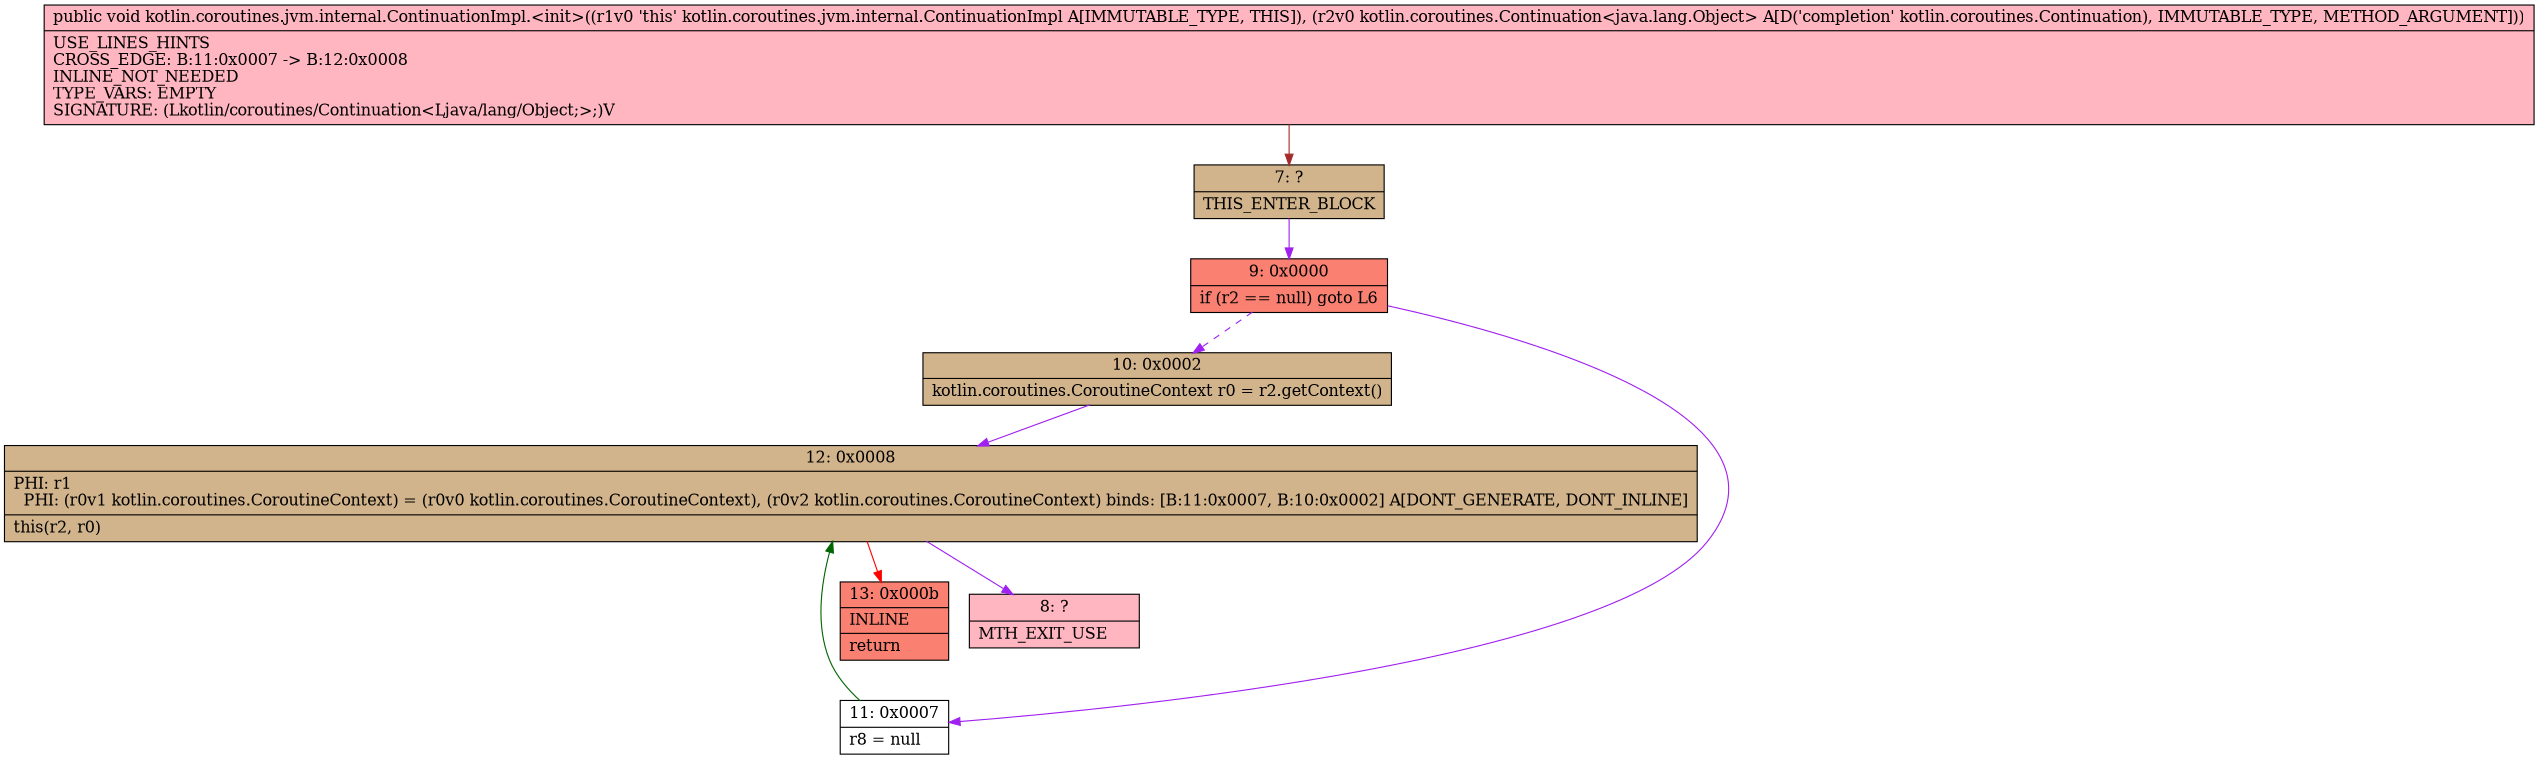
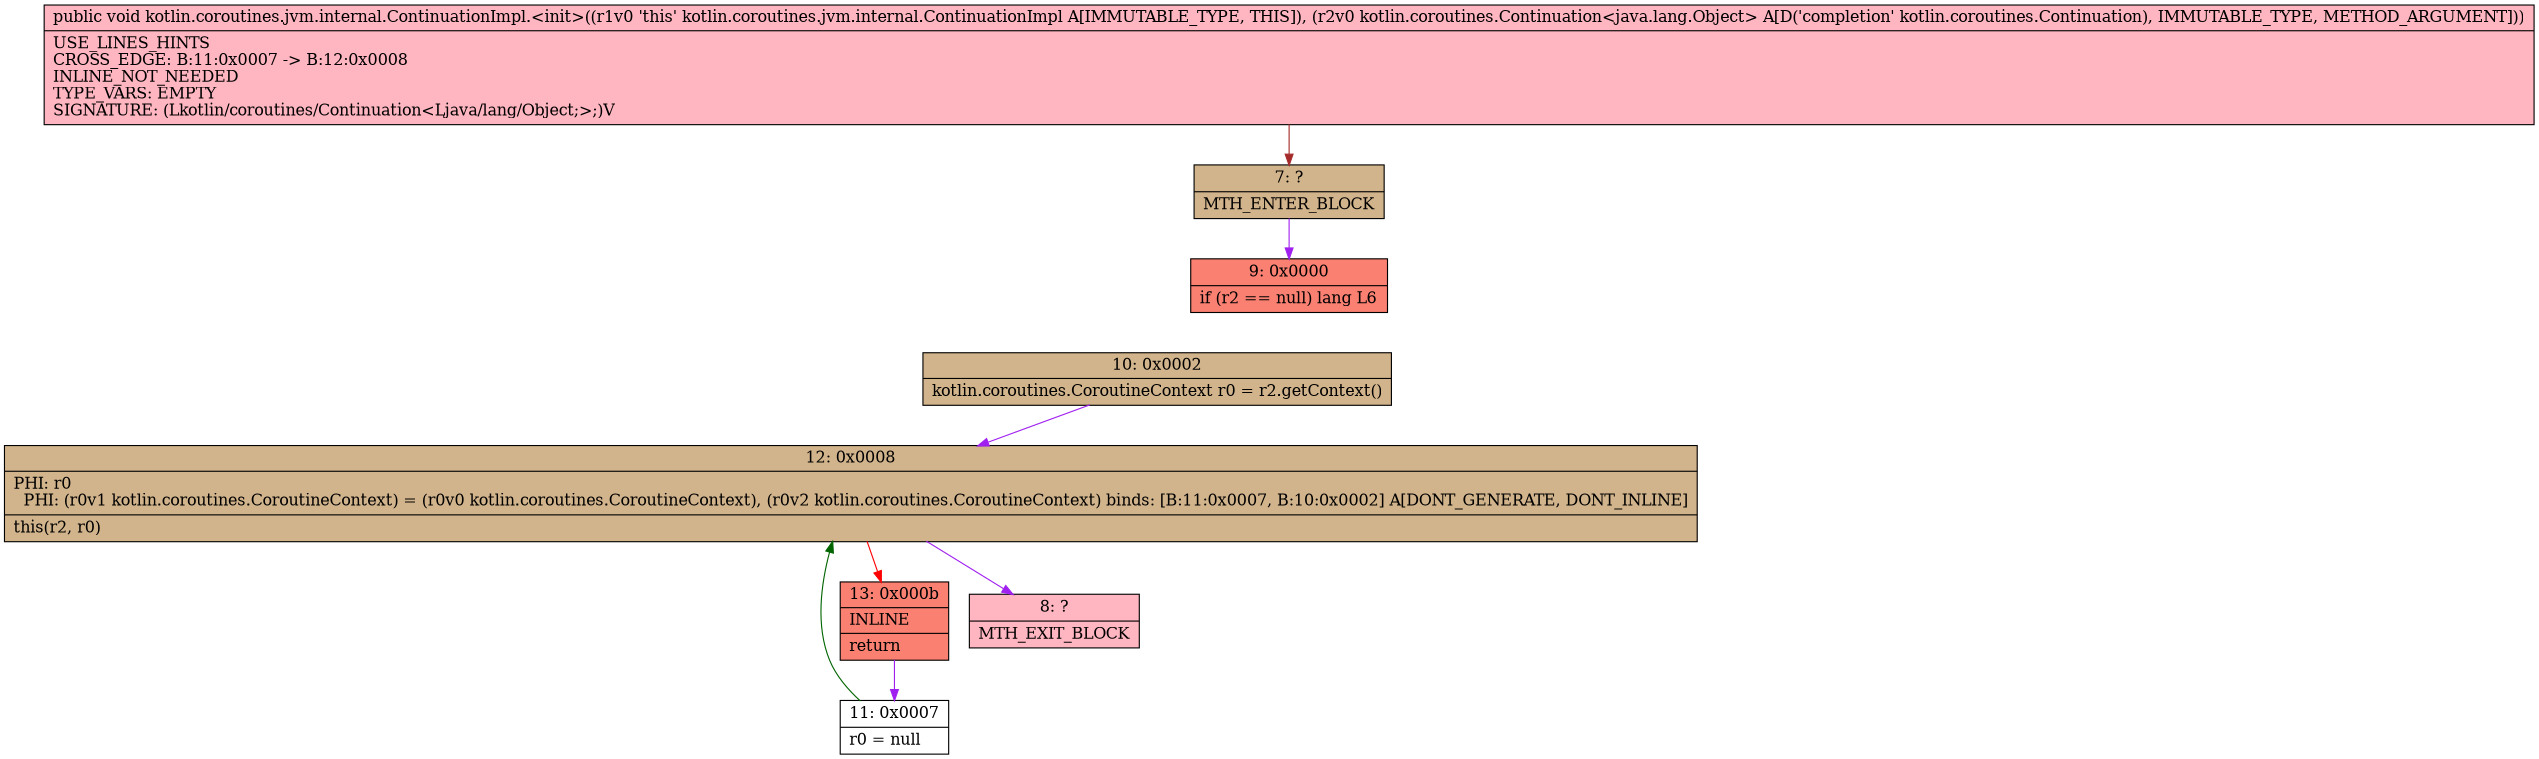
(1289, 205) -> (1289, 205)
(1289, 299) -> (1289, 299)
(1227, 329) -> none
(45, 484) -> (45, 484)
(1571, 619) -> (894, 675)
(1043, 634) -> (1054, 634)
(885, 740) -> (885, 740)
